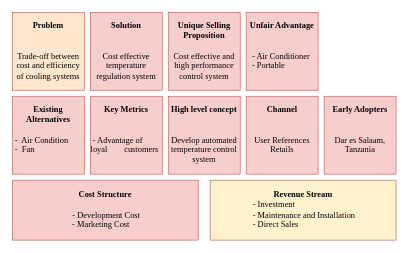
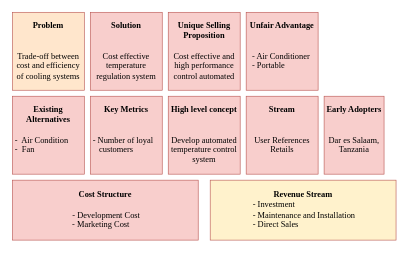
(204, 51) -> (204, 51)
(126, 135) -> (126, 135)
(282, 135) -> (282, 135)
(360, 135) -> (354, 135)
